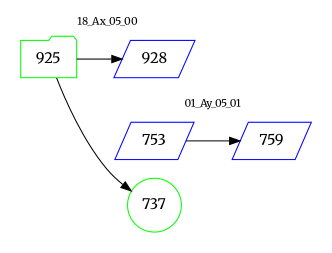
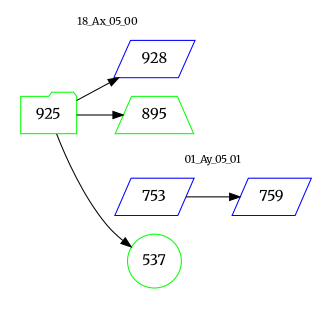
none -> (154, 115)
(154, 205) -> (154, 261)
